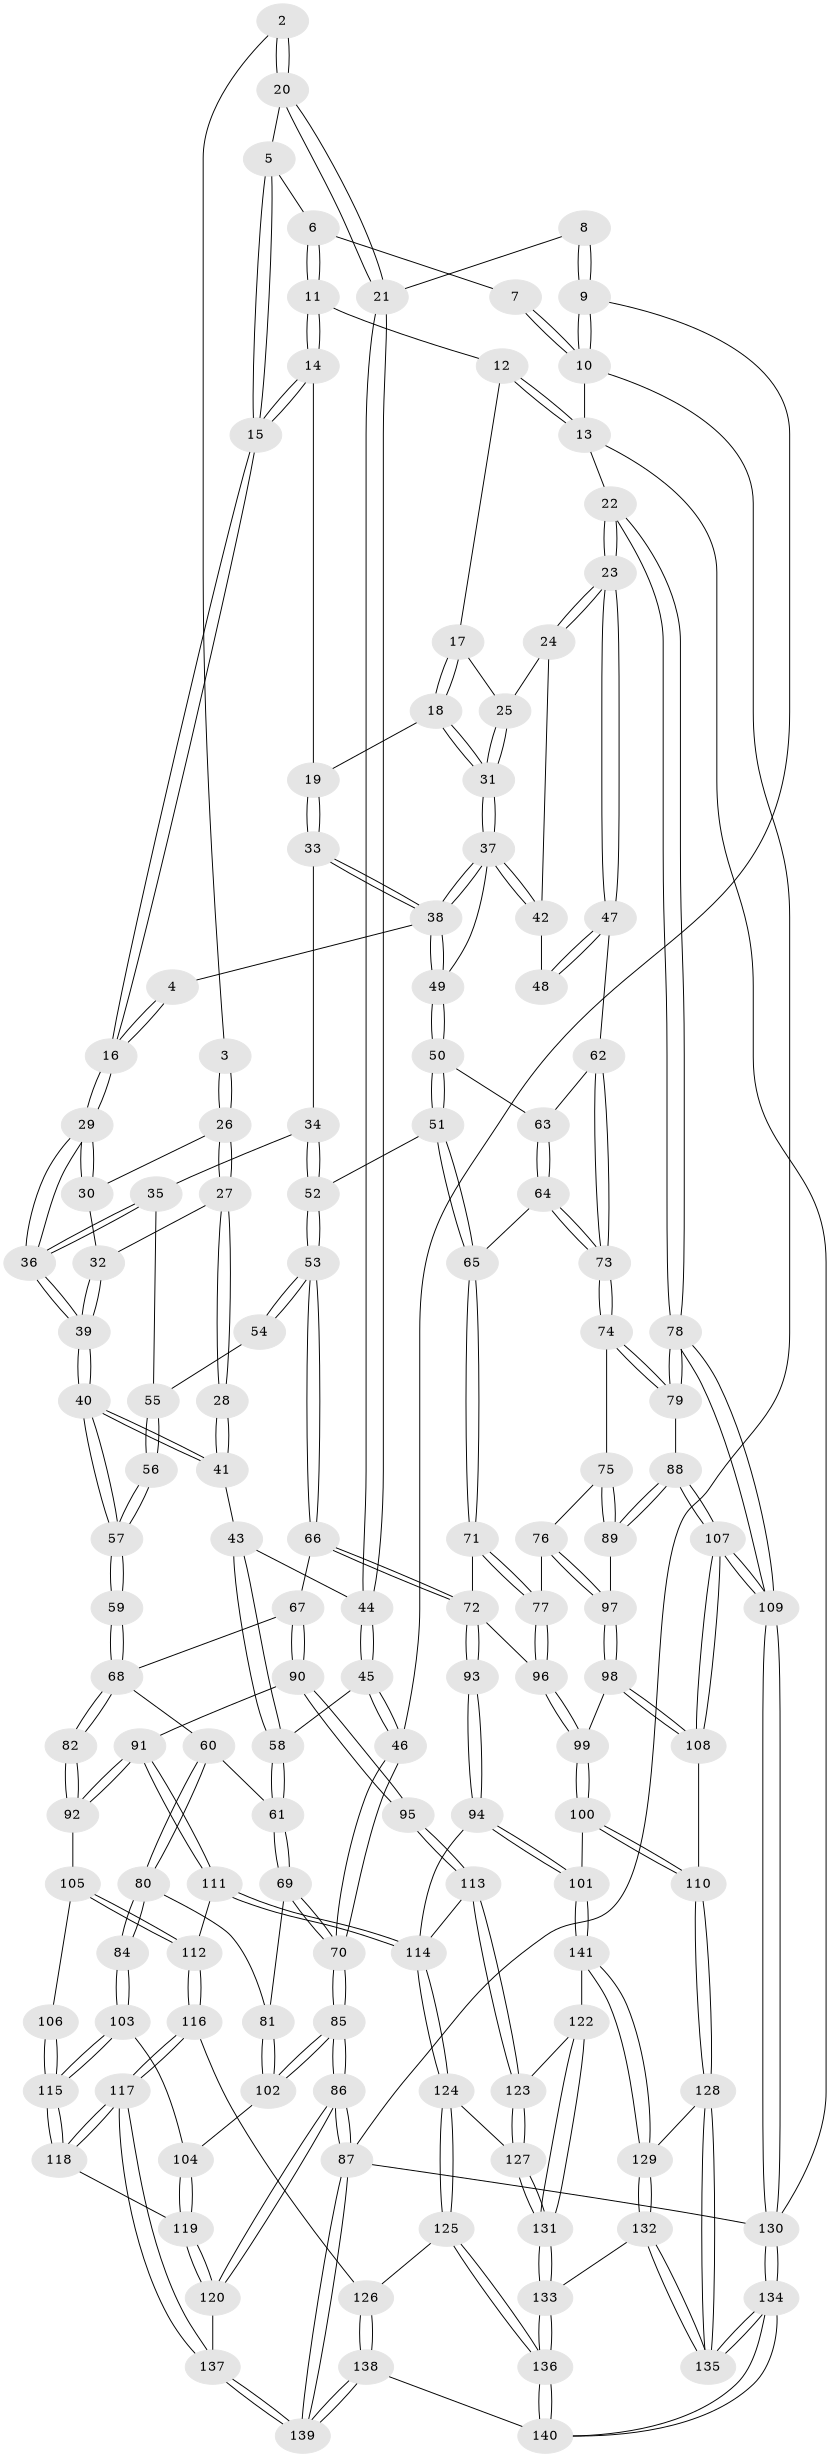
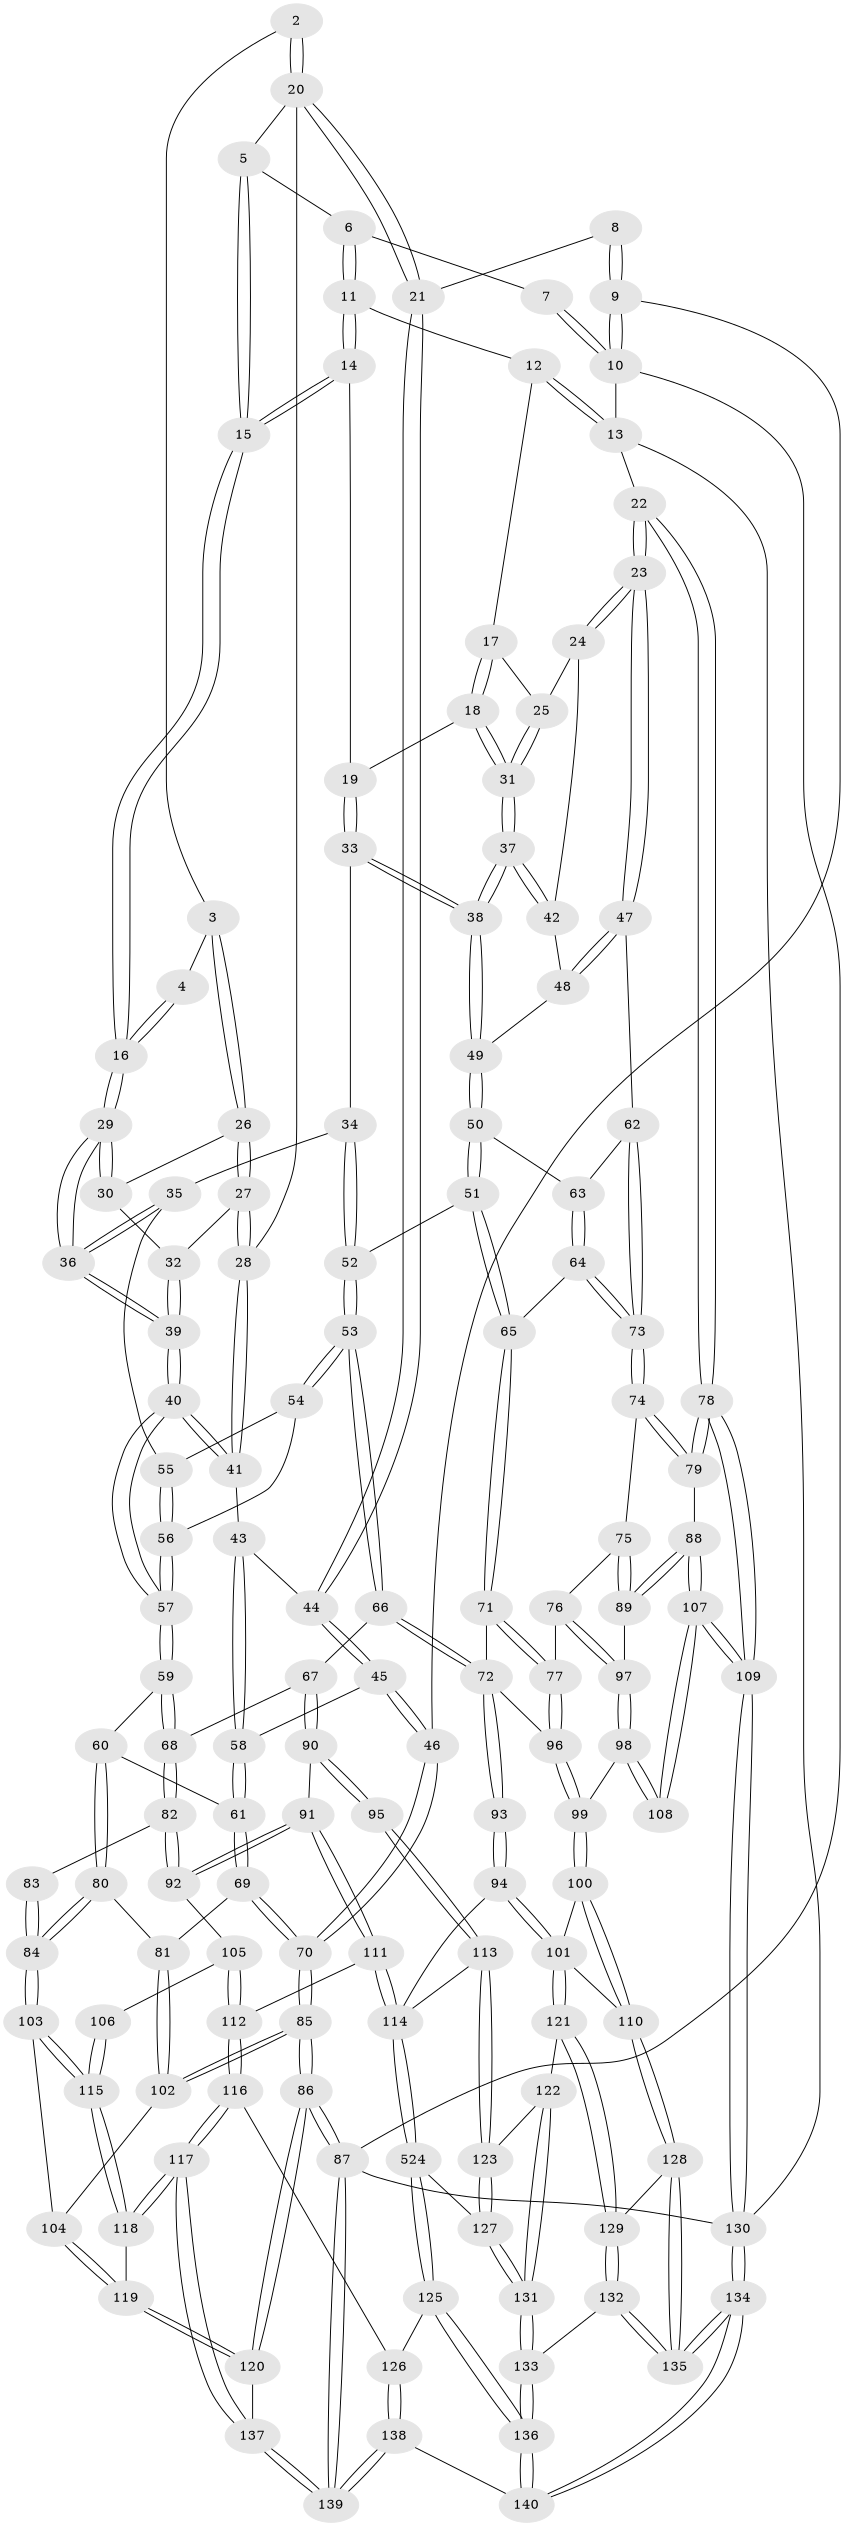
none -> (297, 682)
(475, 922) -> (519, 1022)
(304, 953) -> (198, 953)
none -> (263, 1492)
(163, 1712) -> (134, 1712)
(699, 1815) -> (595, 1988)
none -> (32, 1884)
(582, 1953) -> (559, 2022)
(447, 2091) -> (414, 2160)
